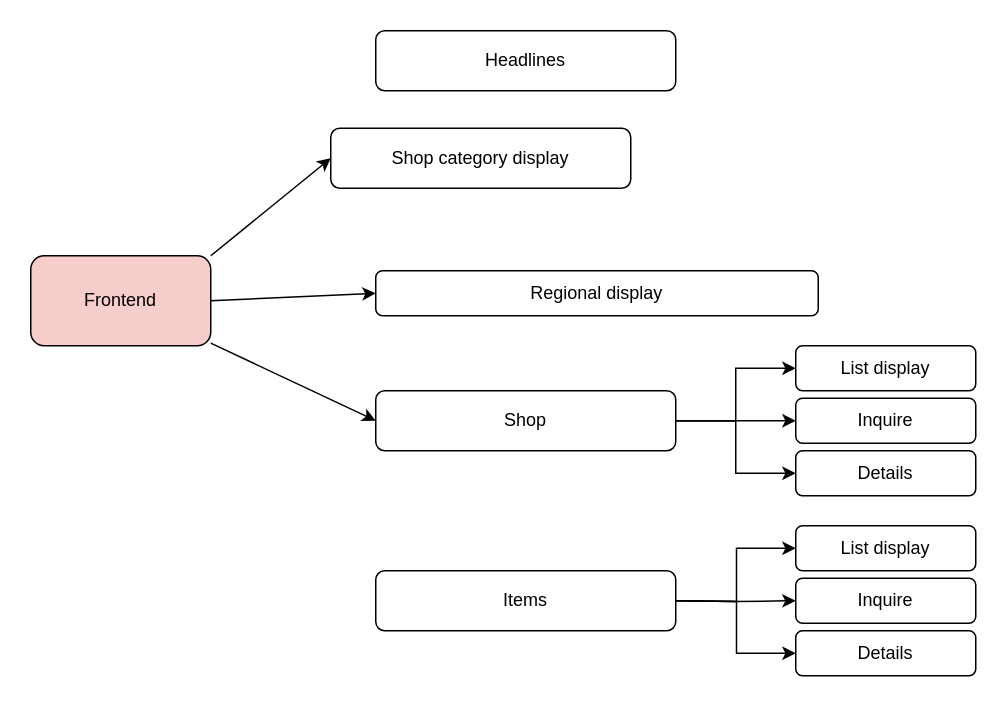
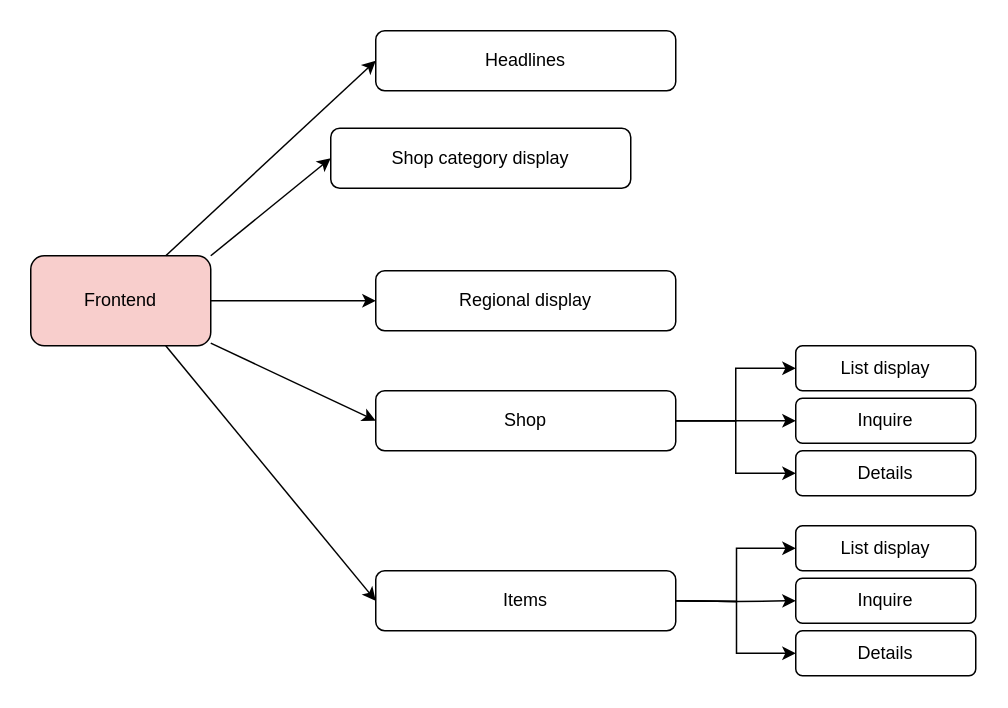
none -> (267, 162)
(597, 293) -> (526, 301)
none -> (268, 470)
